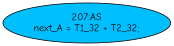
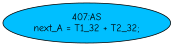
(87, 23) -> (87, 23)
